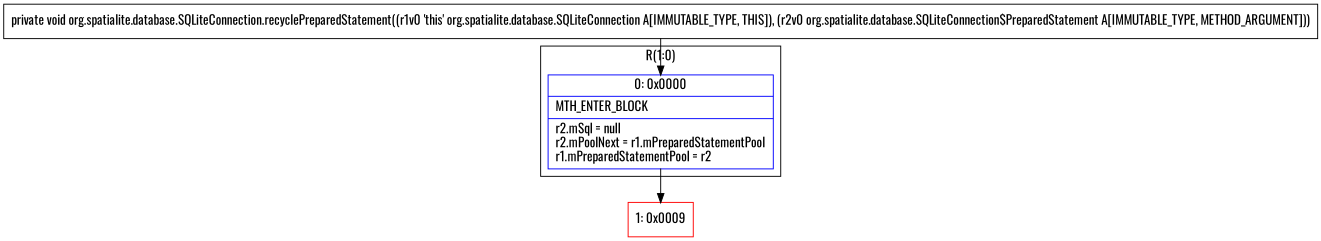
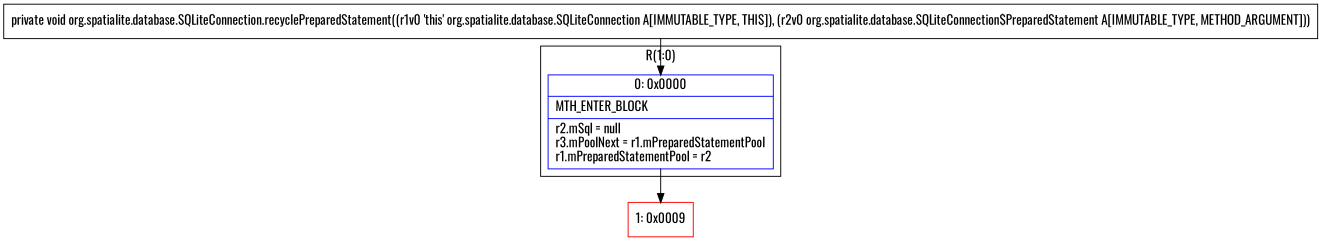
(661, 143) -> (661, 143)
